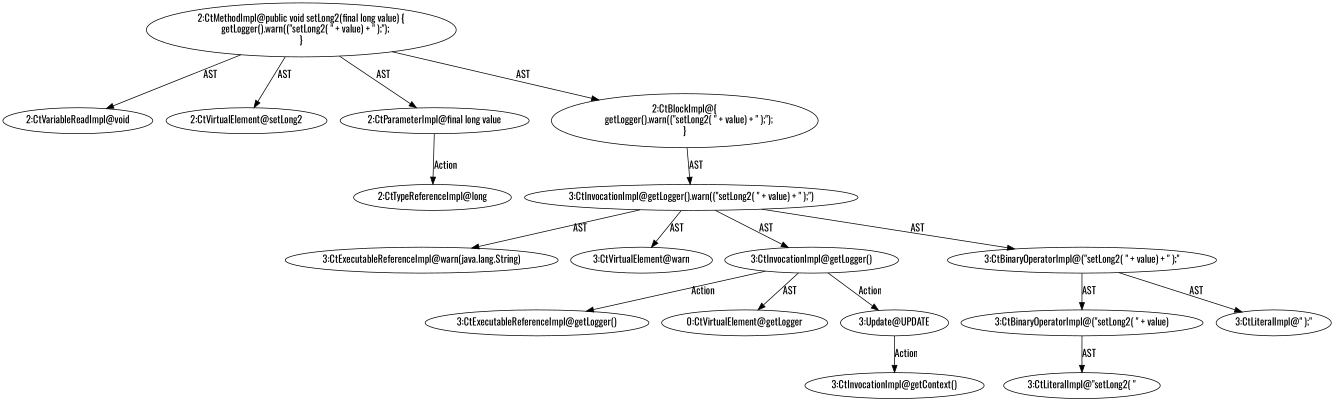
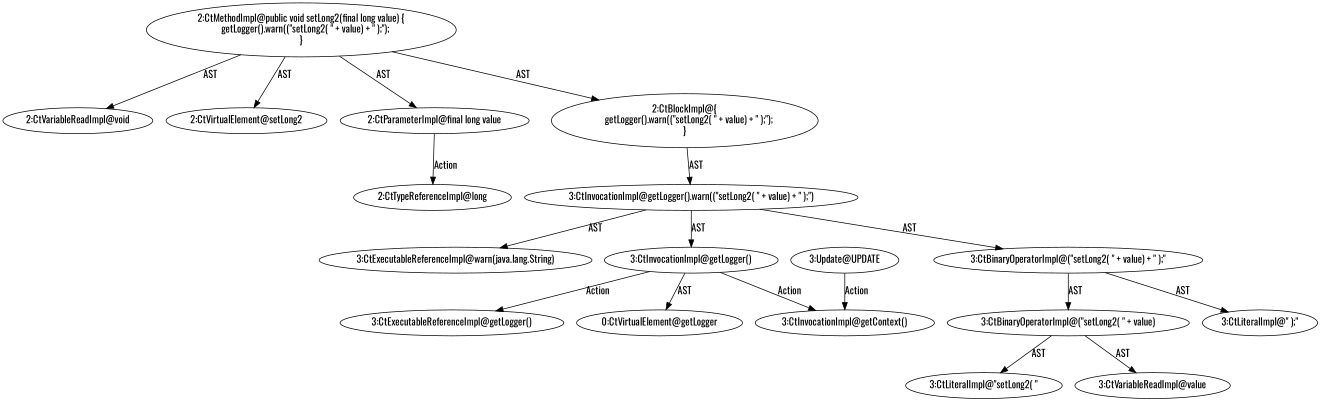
(642, 260) -> none
(850, 289) -> (764, 290)
none -> (1153, 386)
